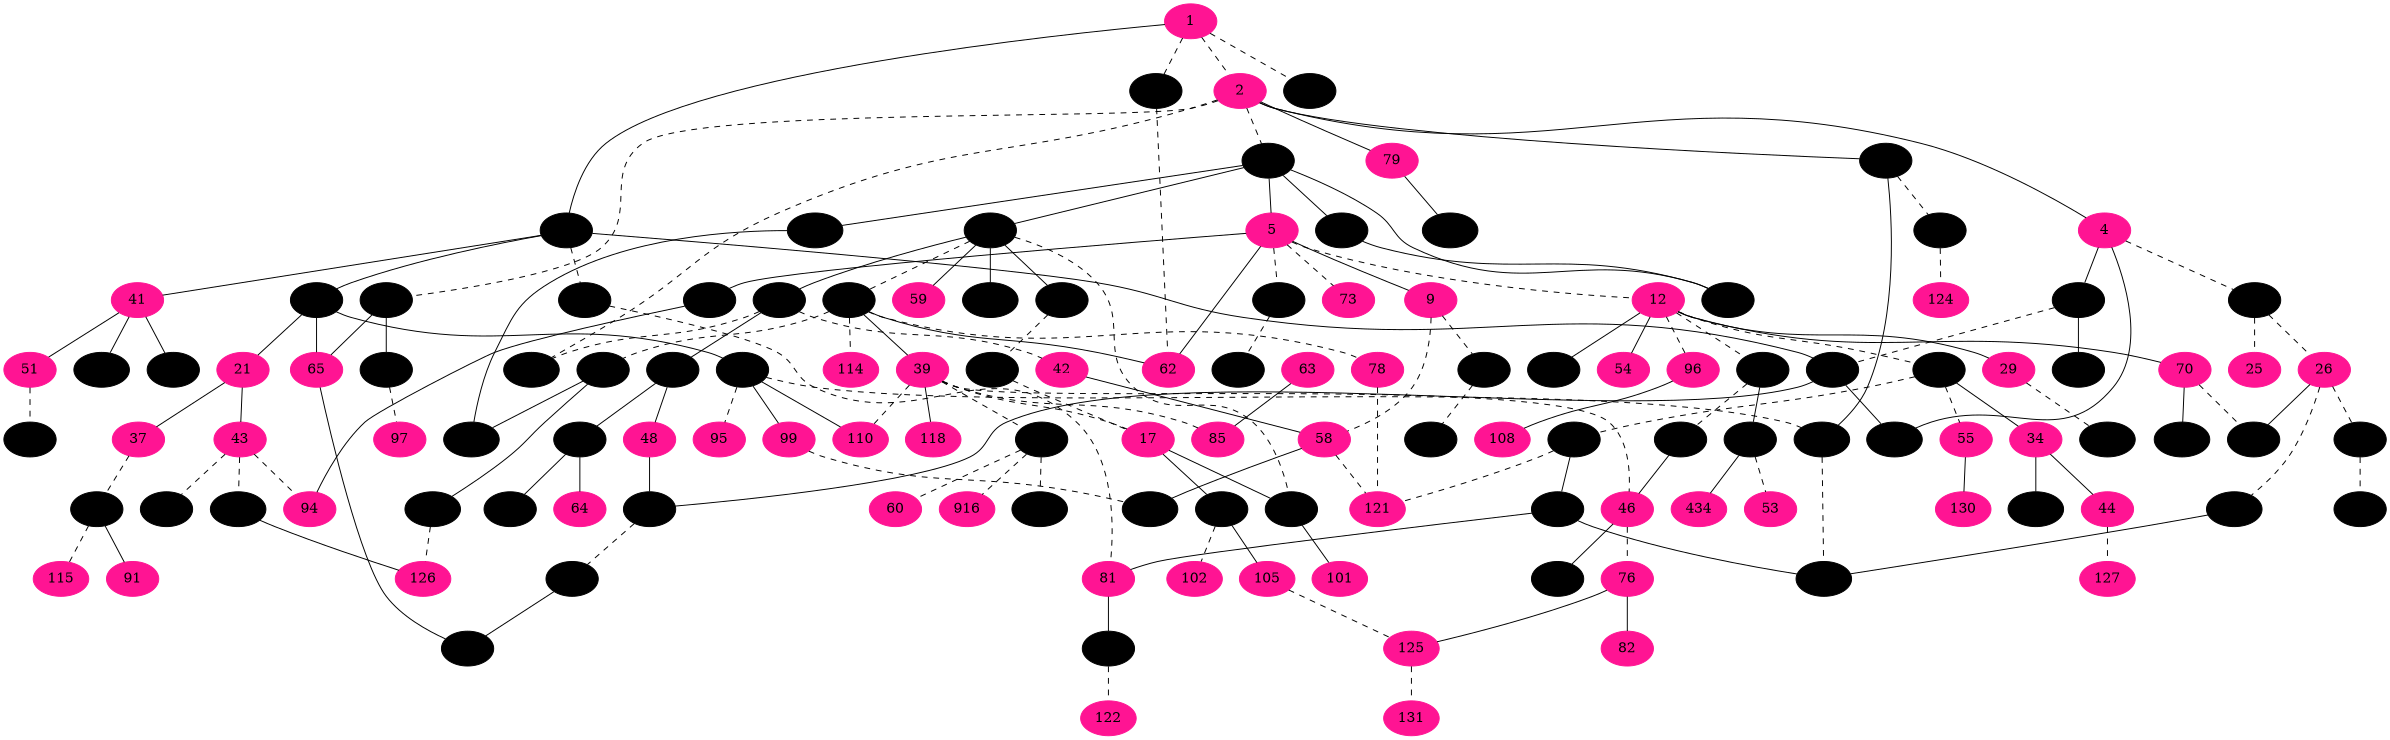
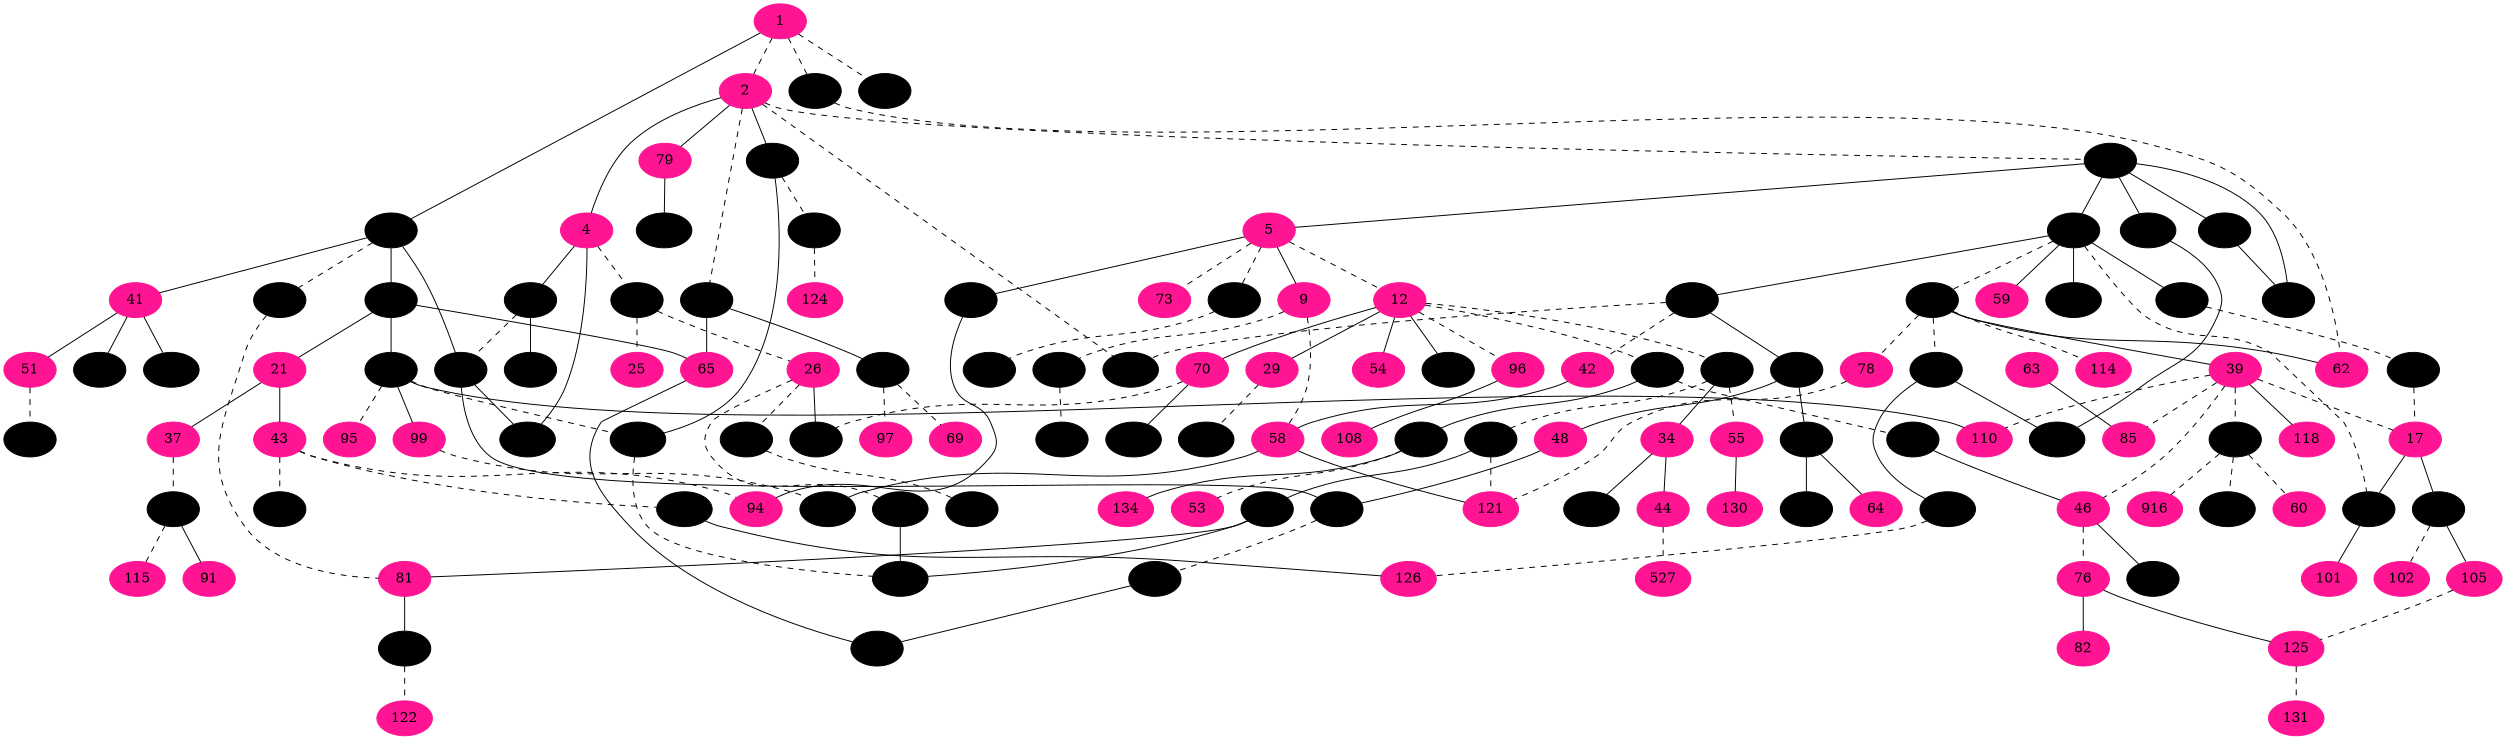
(1220, 300) -> none
none -> (955, 439)
(1351, 474) -> (1385, 481)
(1699, 509) -> (1126, 509)
(2107, 579) -> (1663, 579)
